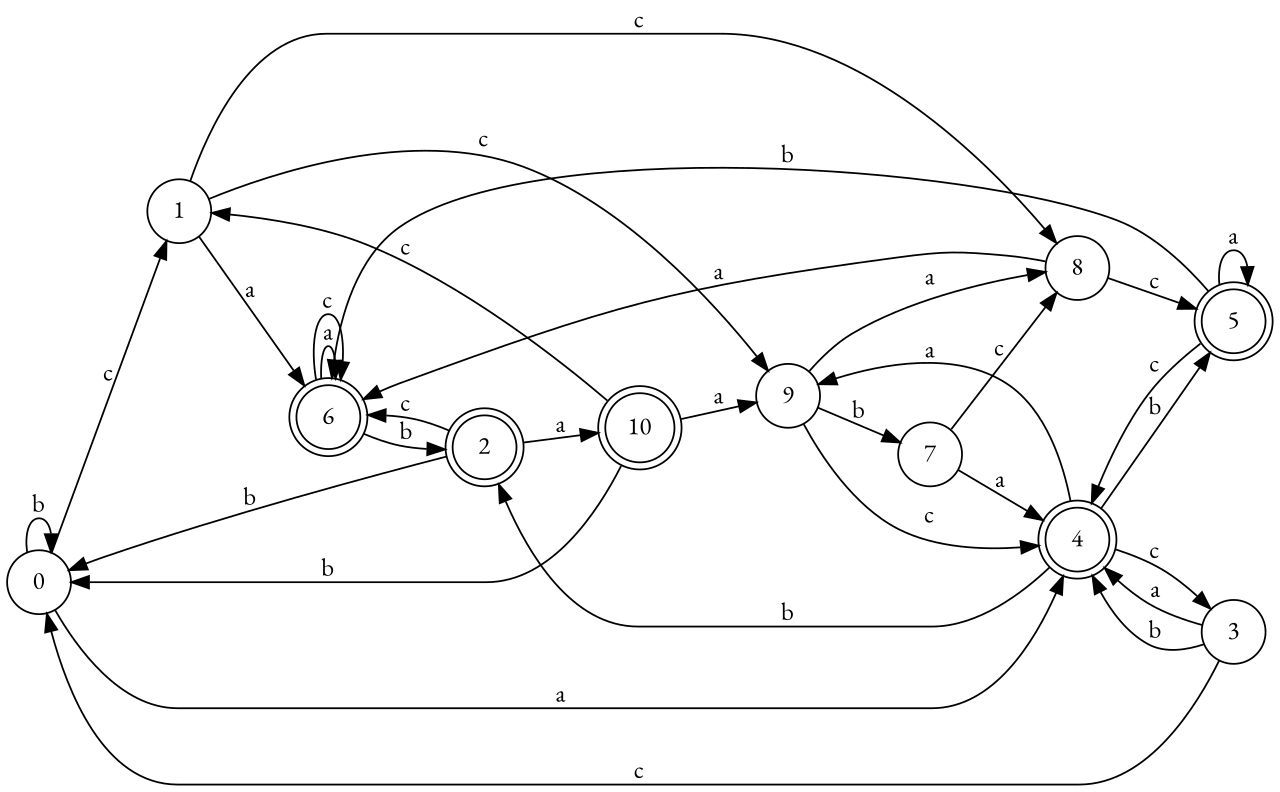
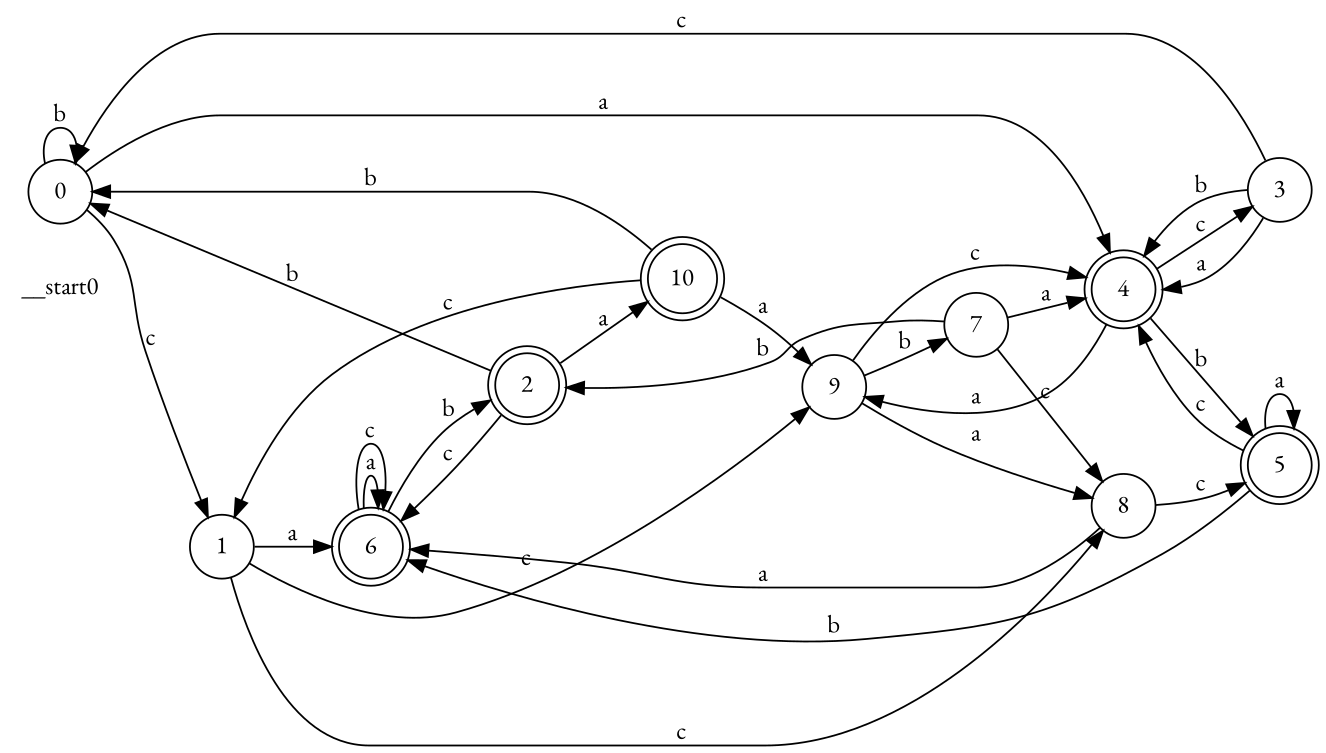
none -> (60, 288)
(756, 627) -> (768, 363)
